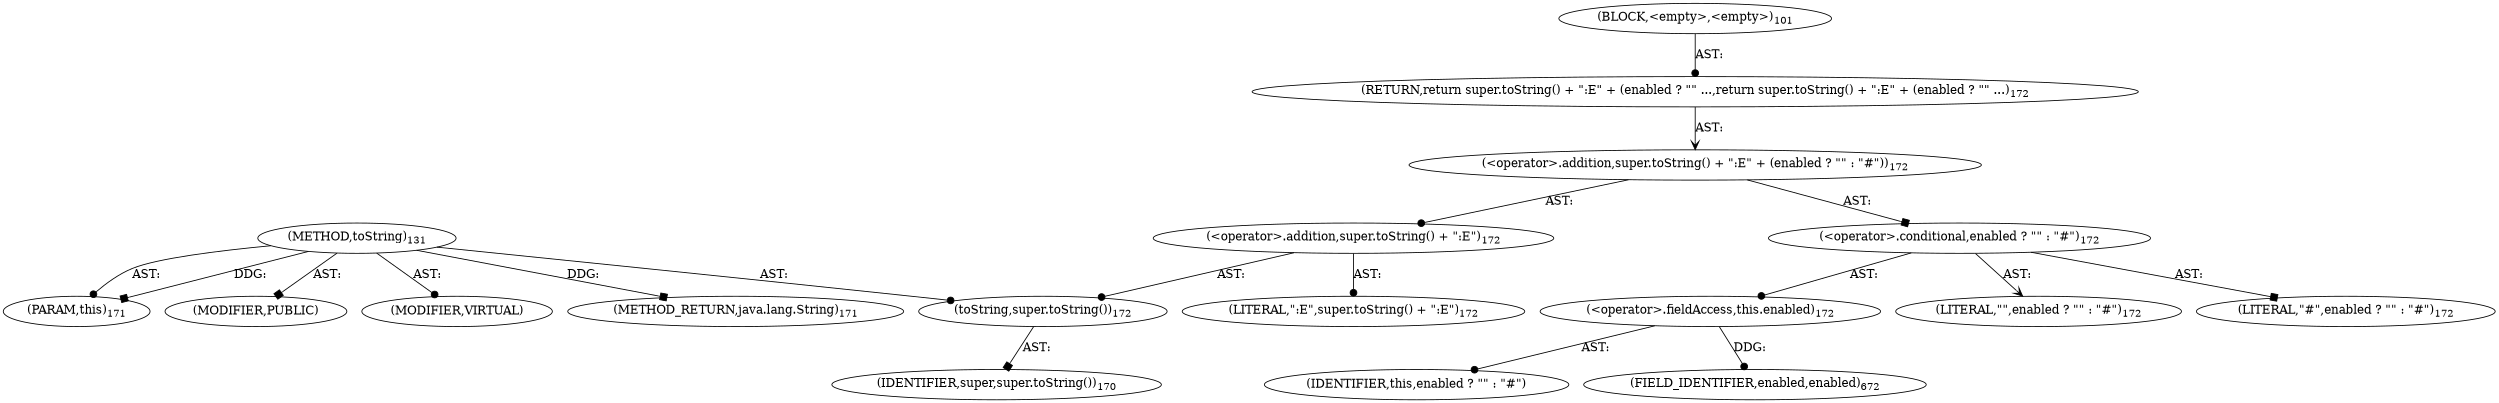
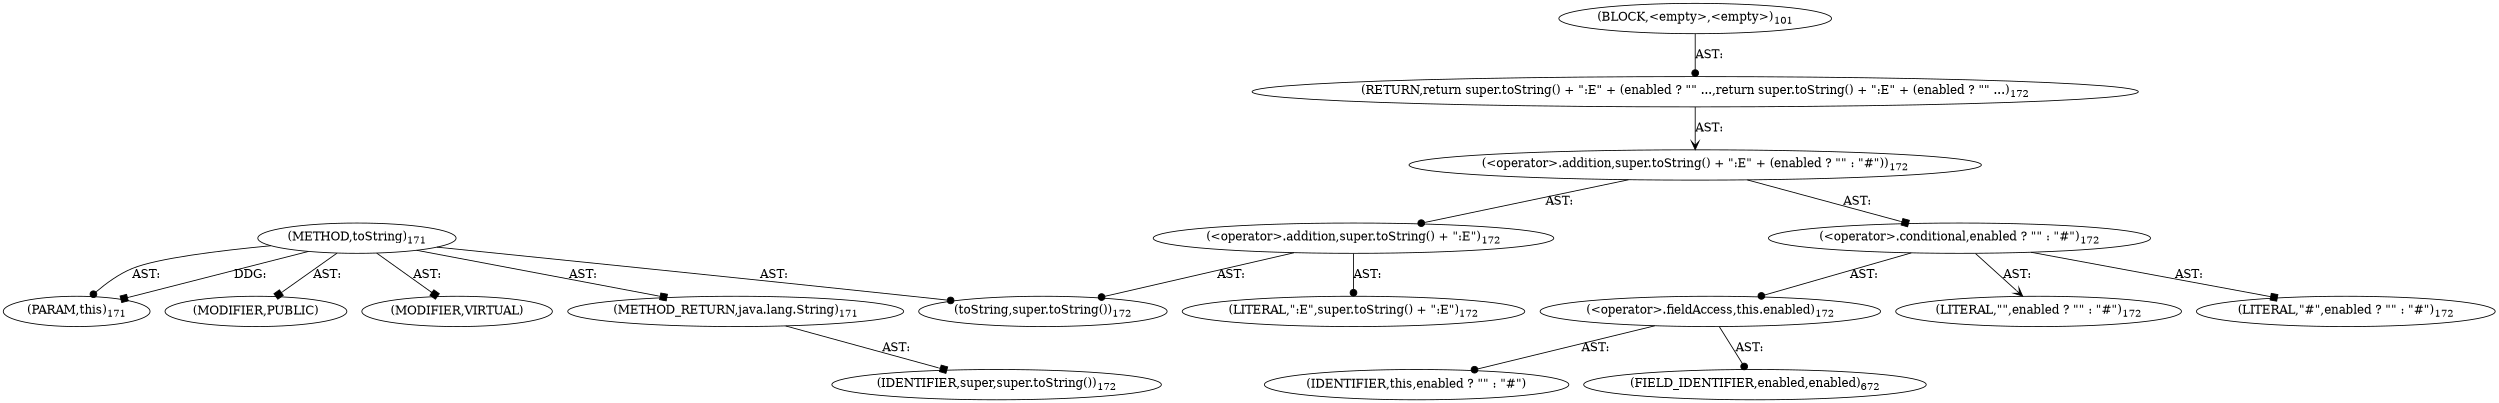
(417, 237) -> (417, 237)
(404, 273) -> (404, 273)
(585, 275) -> (585, 275)
(1022, 344) -> (862, 347)
(1752, 348) -> (1752, 348)
(1107, 383) -> (1107, 383)
